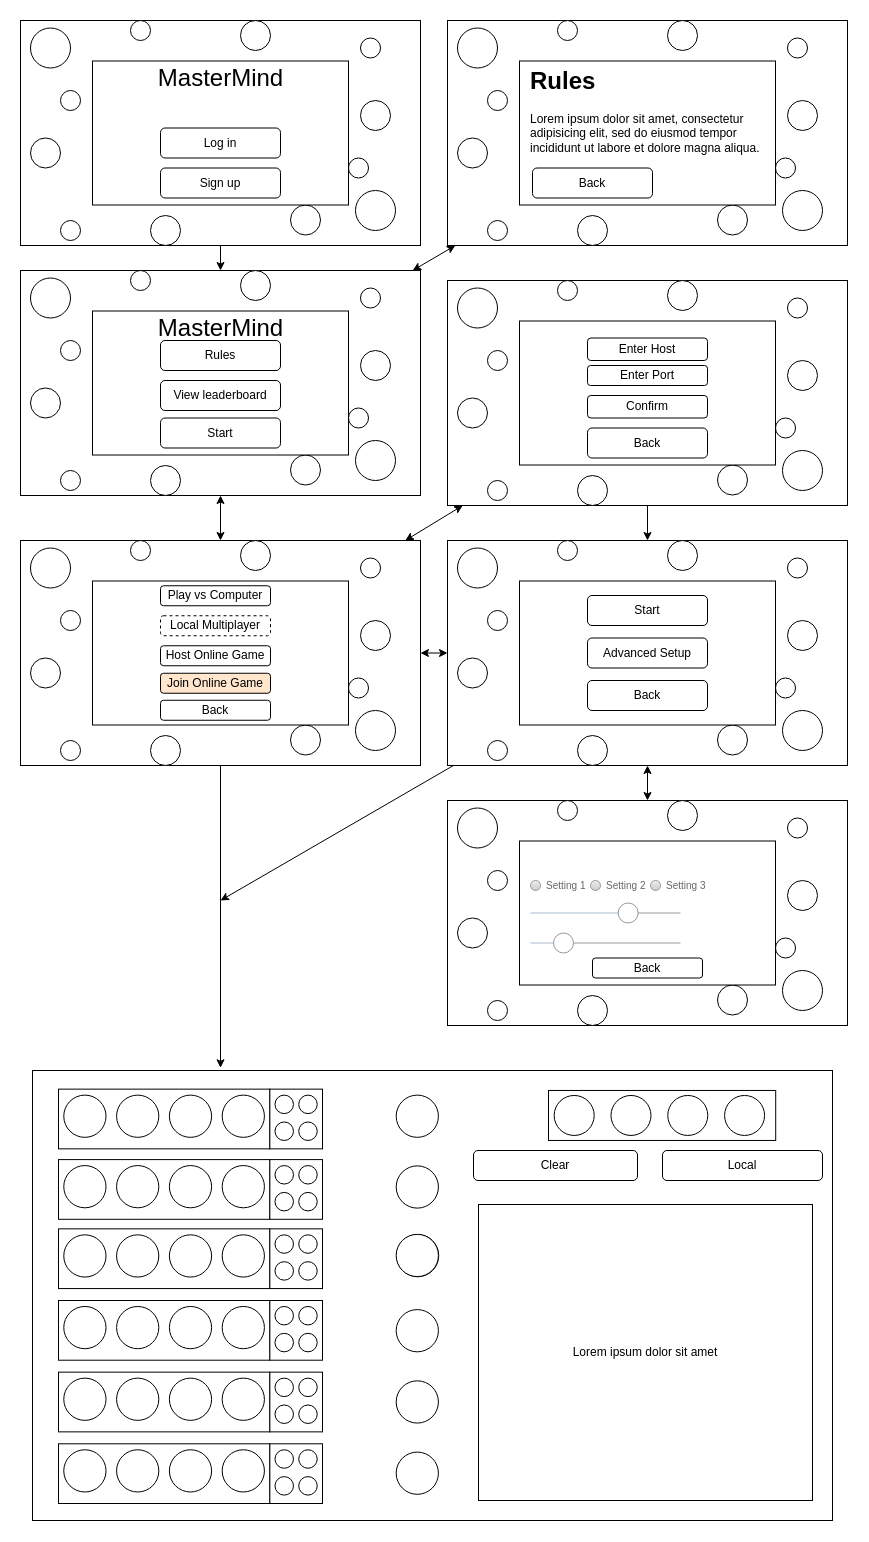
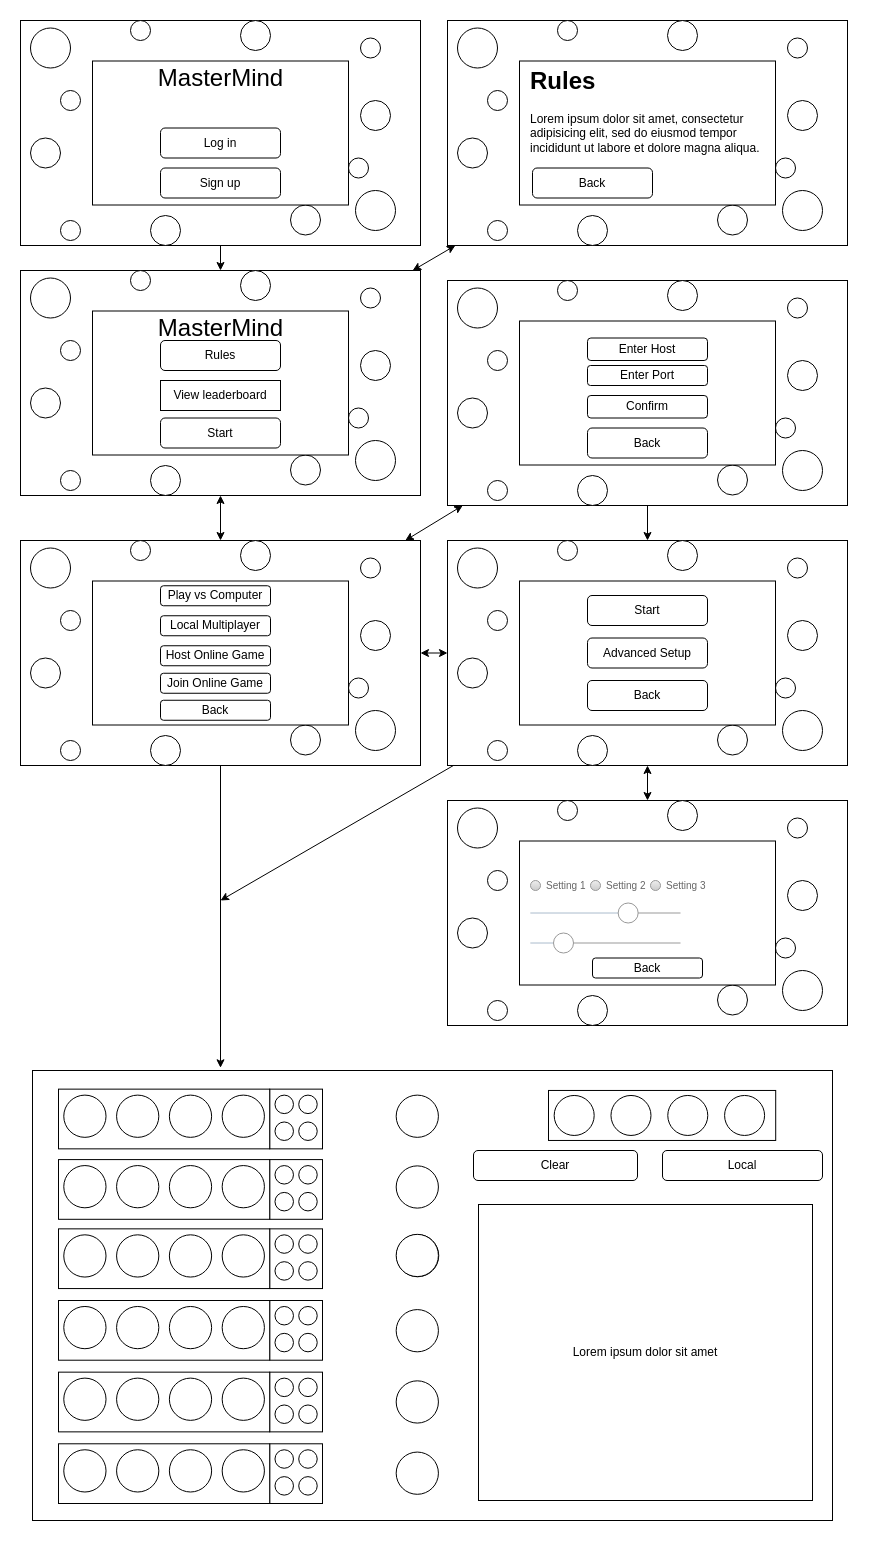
(221, 396) -> (221, 396)
(216, 626) -> (216, 626)
(216, 683) -> (216, 683)
